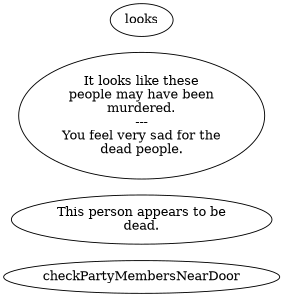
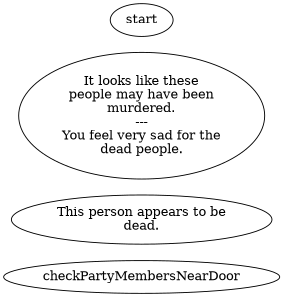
(142, 20) -> (142, 20)
